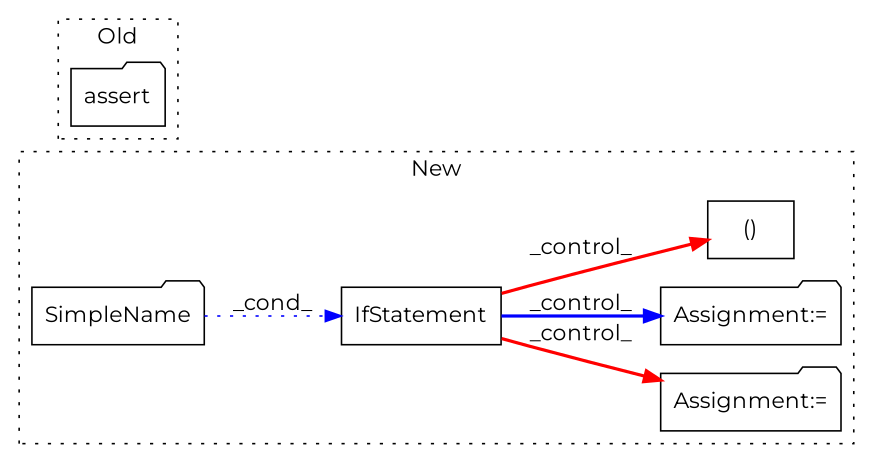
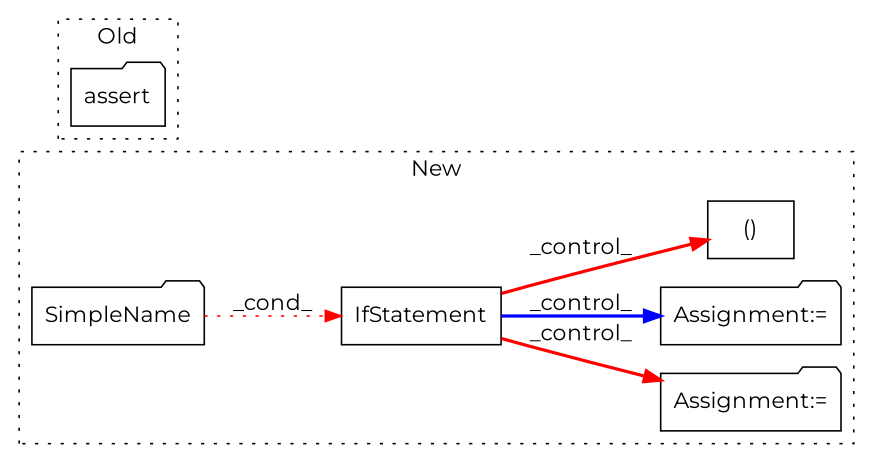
(265, 316) -> (265, 316)
